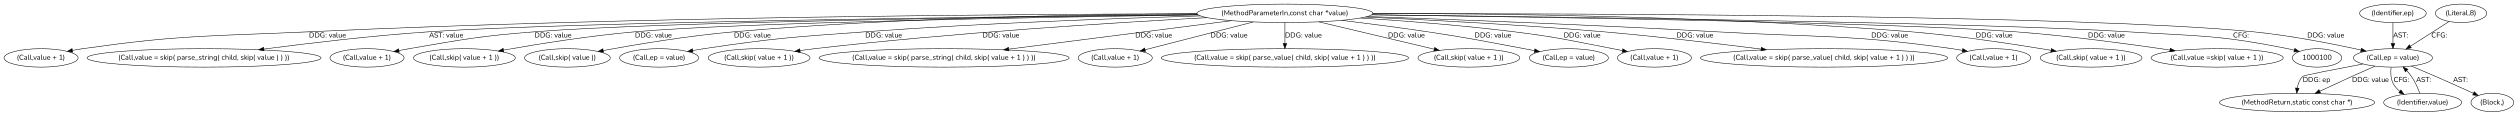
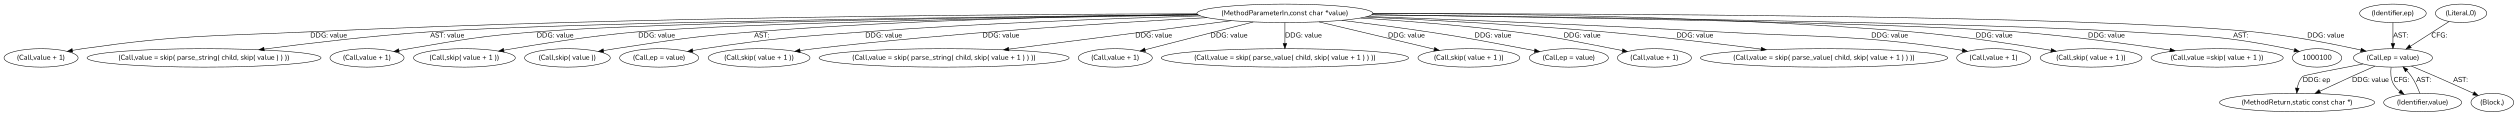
(2461, 13) -> (2461, 13)
(753, 36) -> (763, 36)
(2242, 36) -> (2242, 36)
